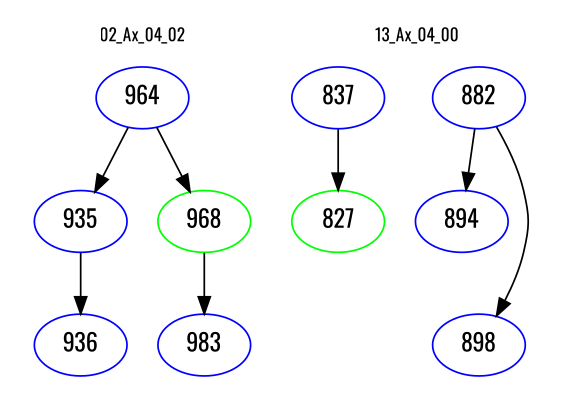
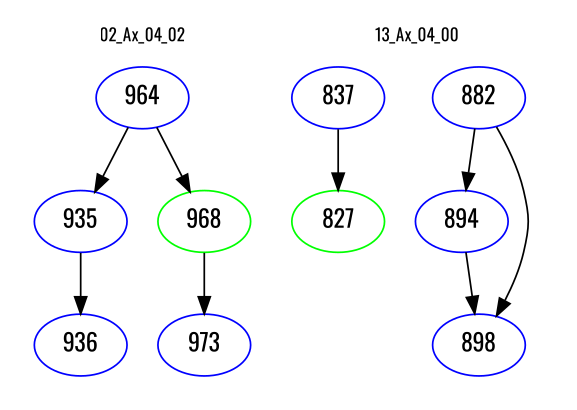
none -> (469, 274)
(204, 345) -> (204, 345)
